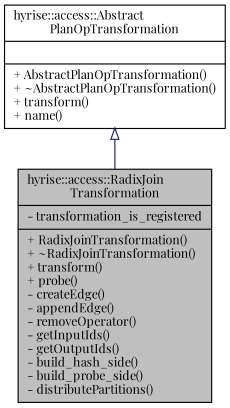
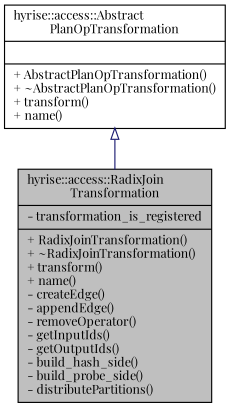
(53, 281) -> (52, 281)
